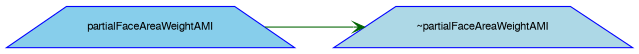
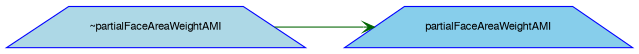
(309, 27) -> (319, 27)
